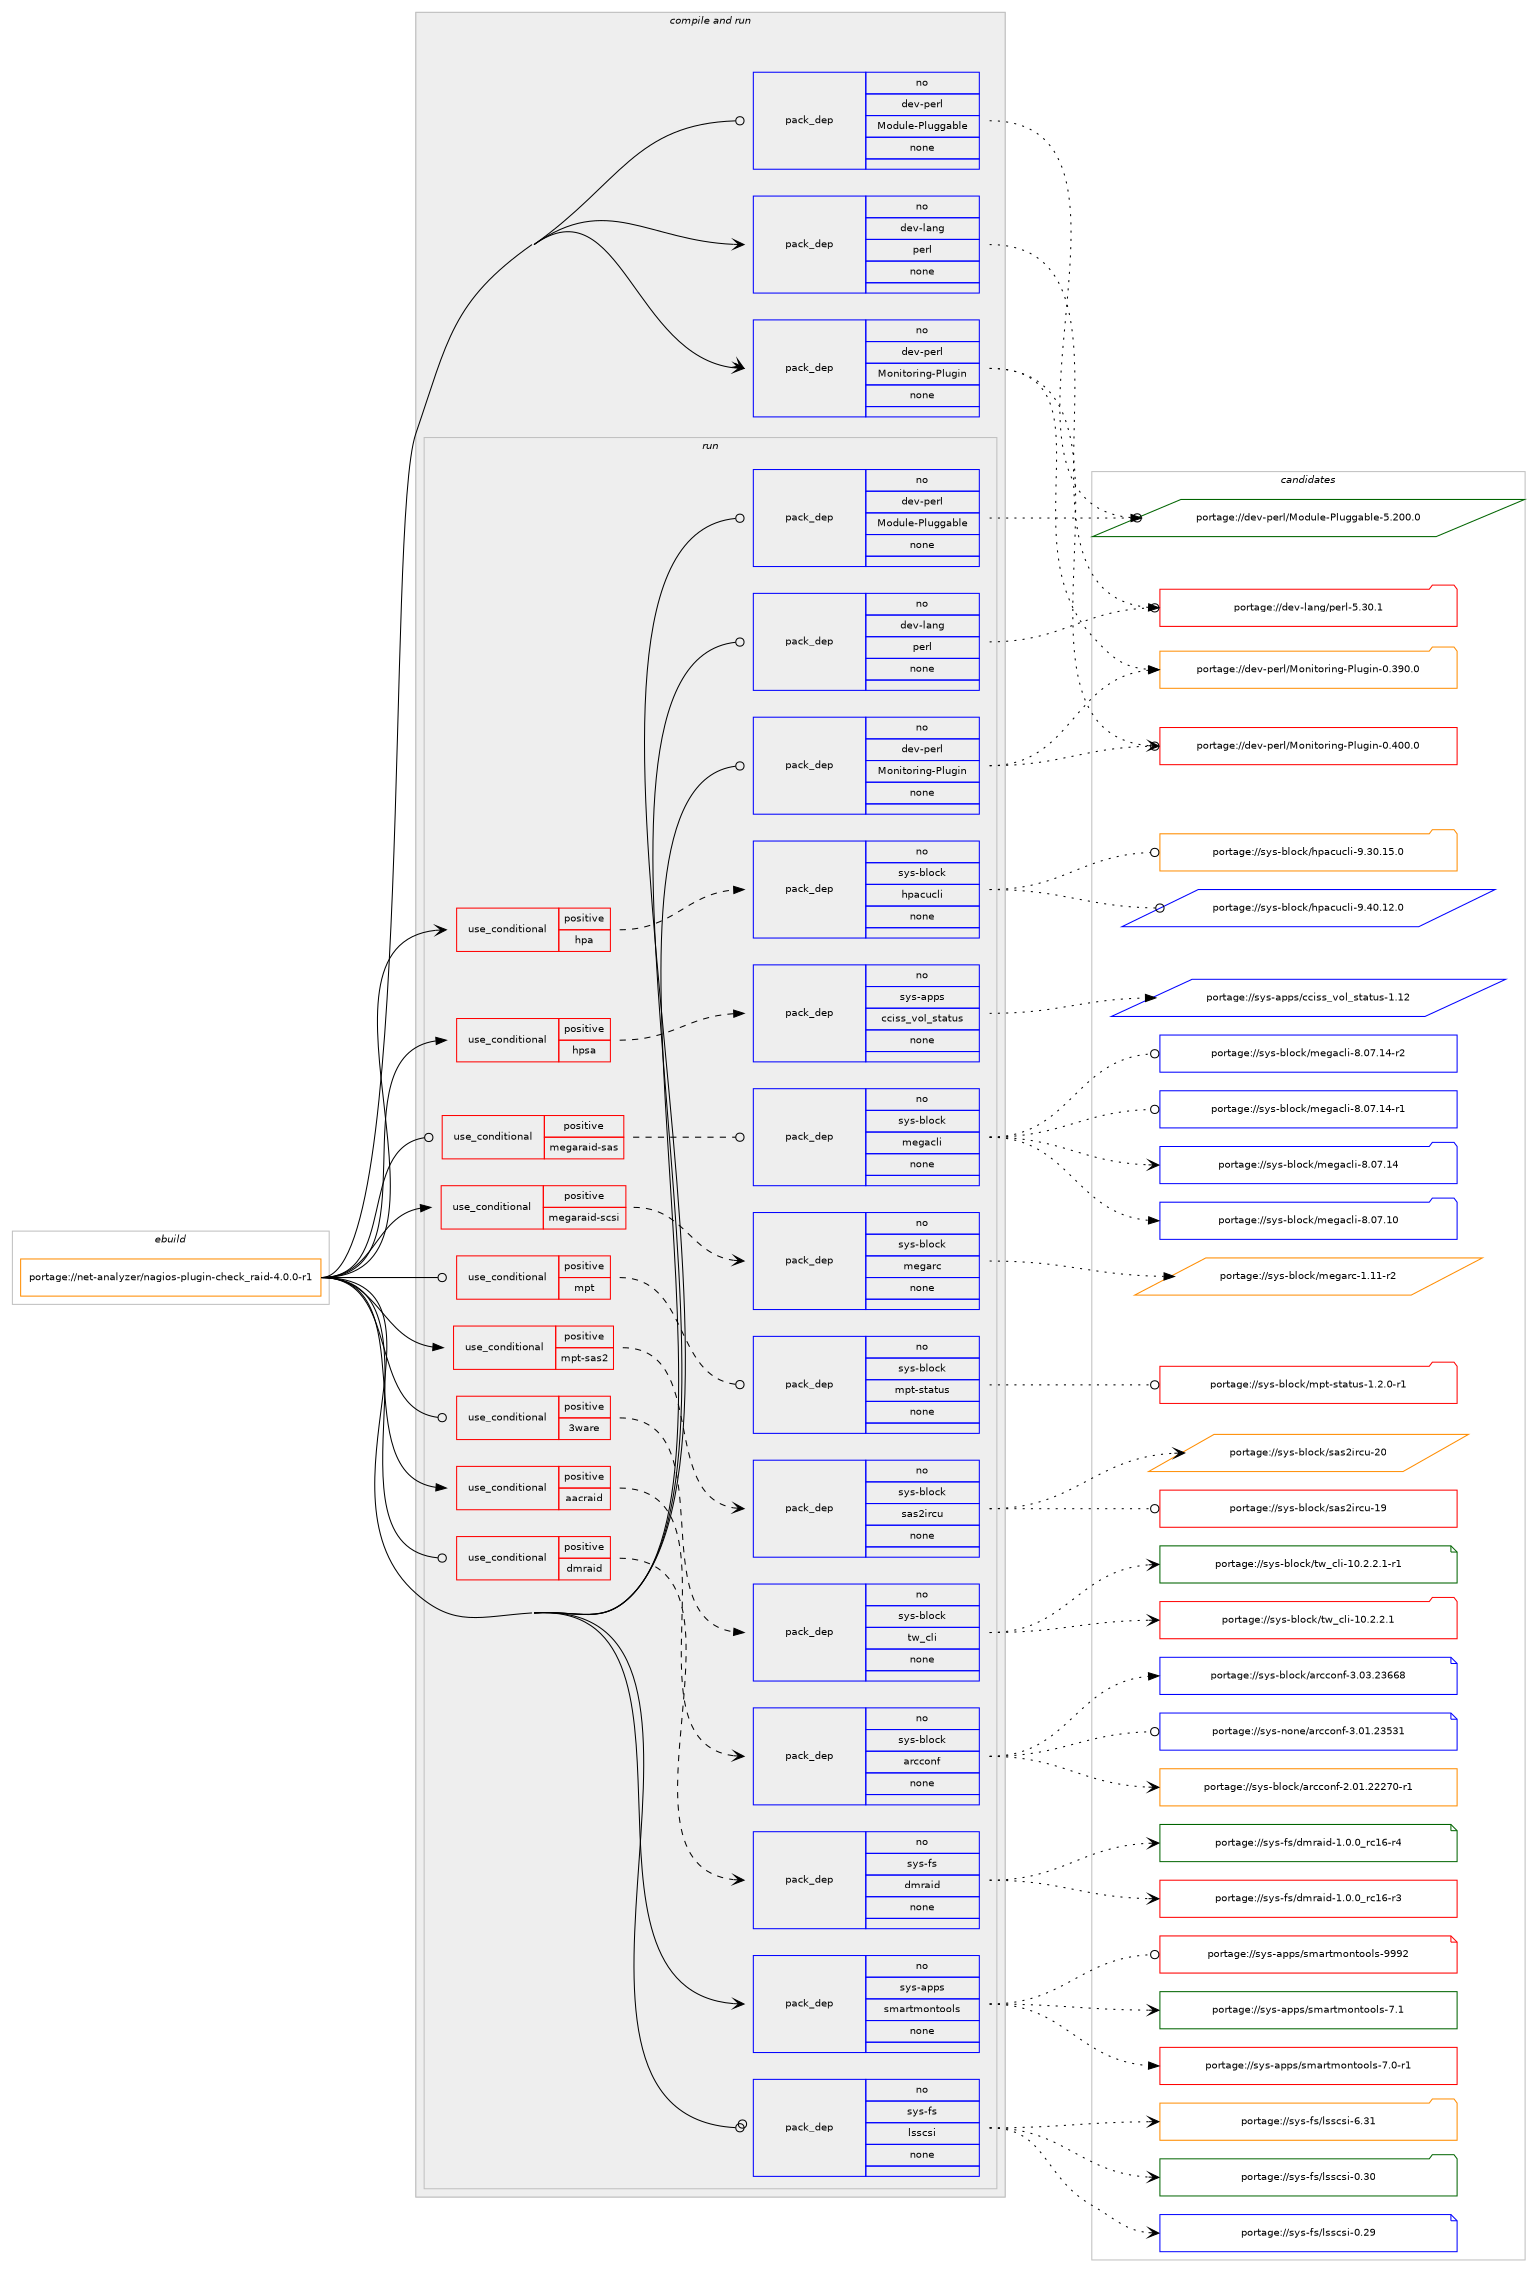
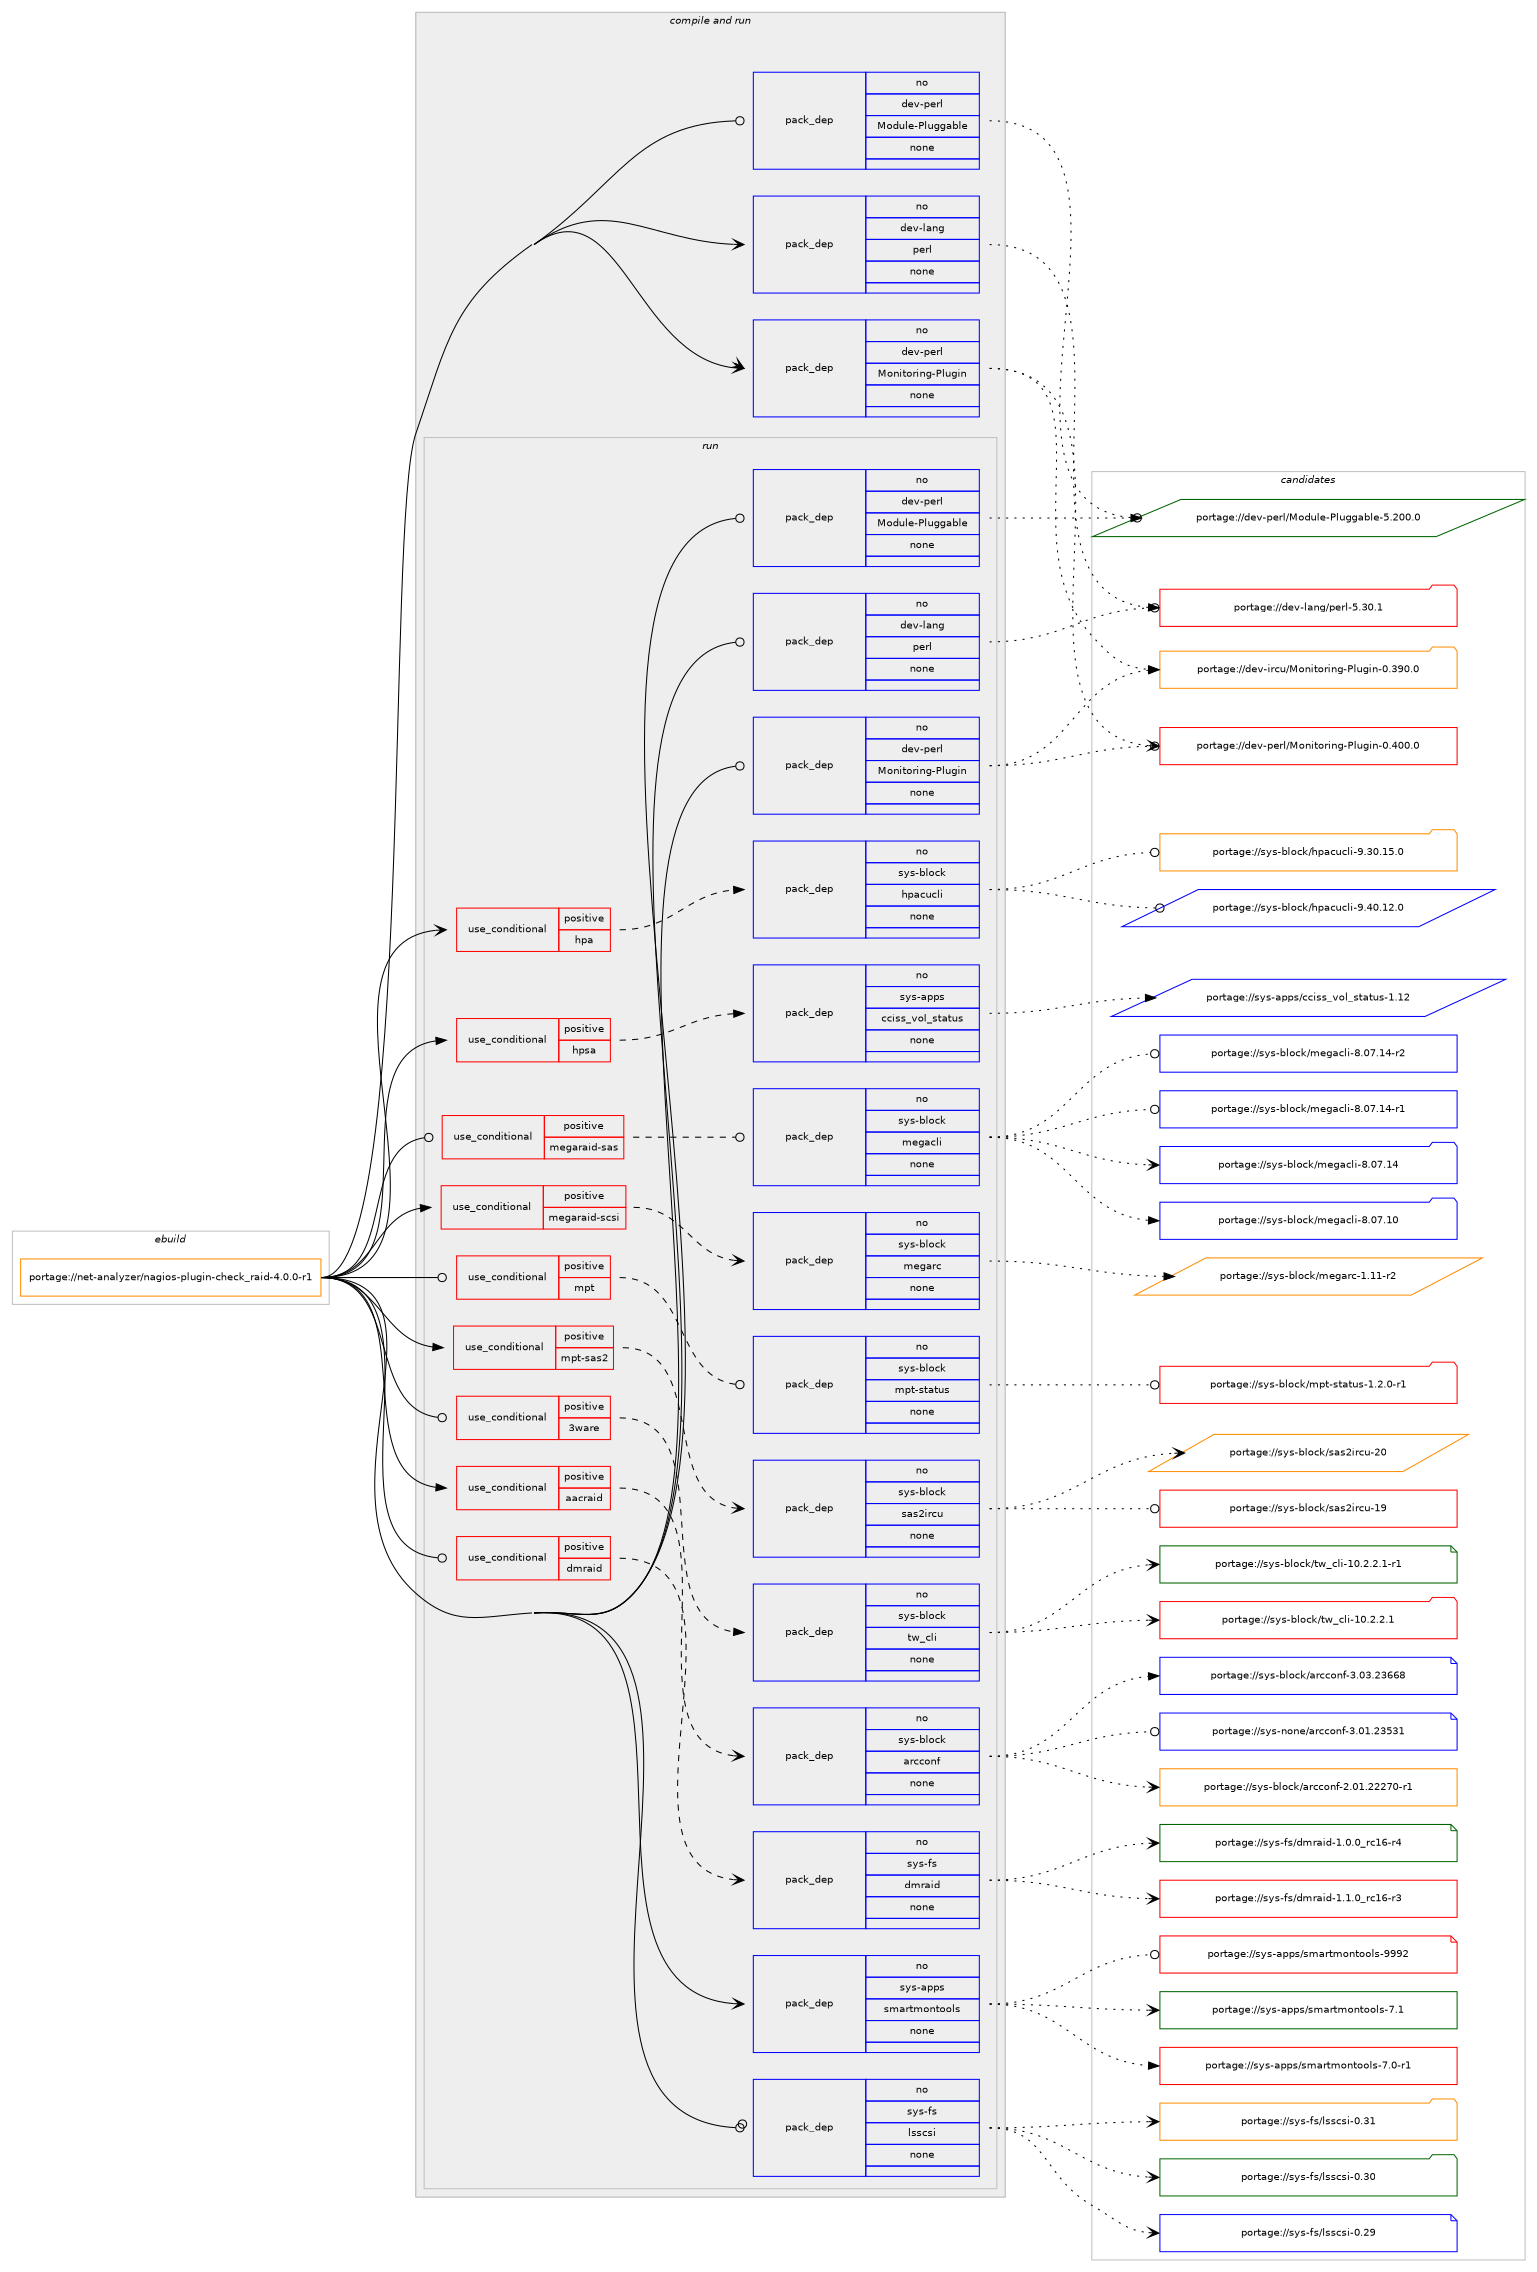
(1309, 670) -> (1309, 670)
(1309, 1899) -> (1309, 1899)
(1309, 2122) -> (1309, 2122)
